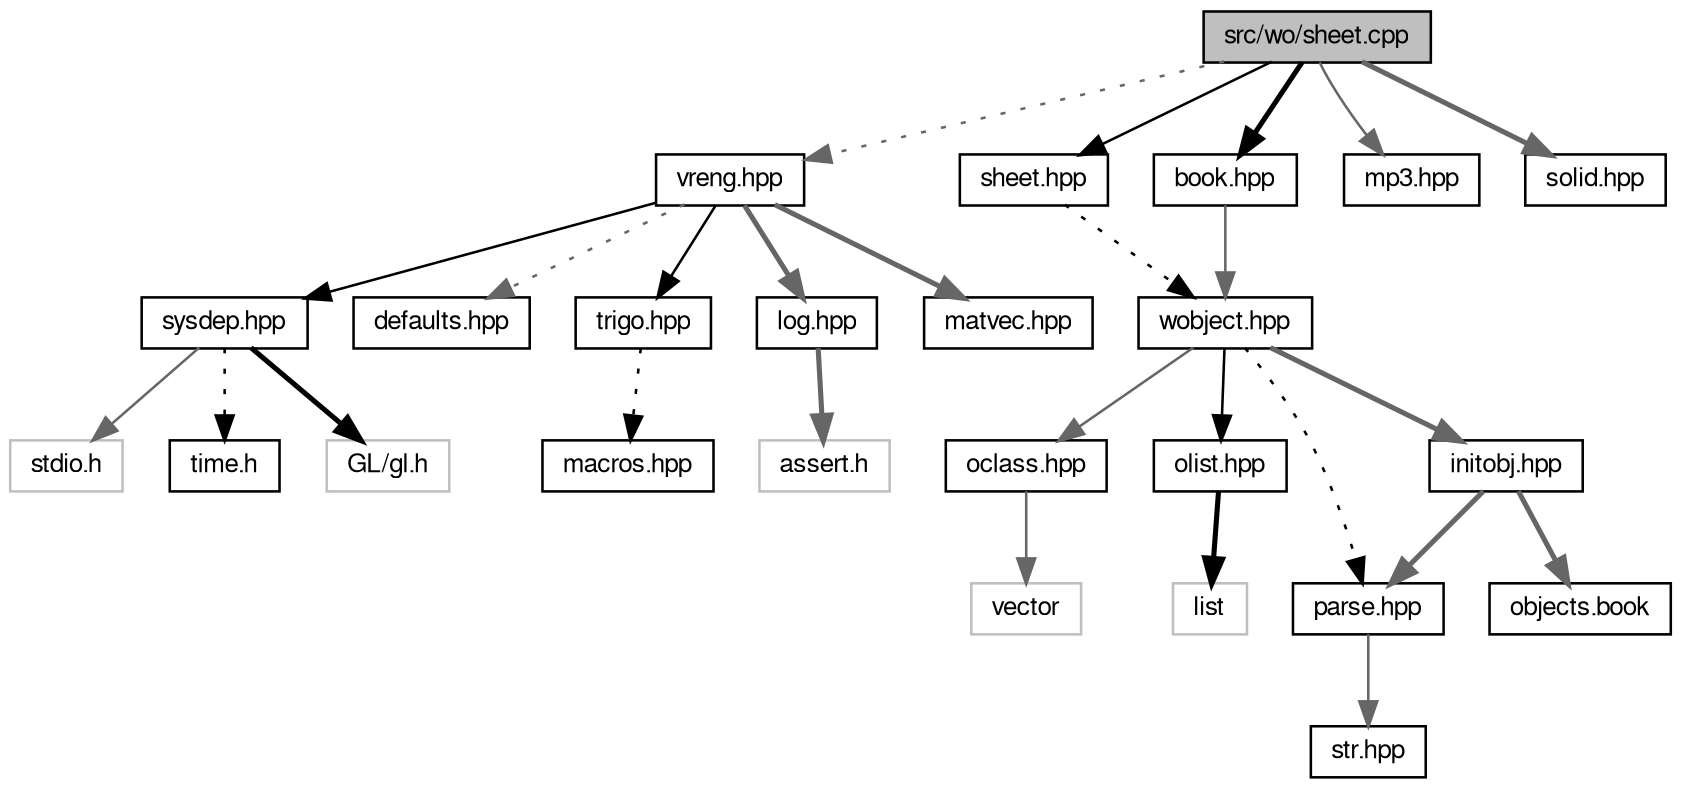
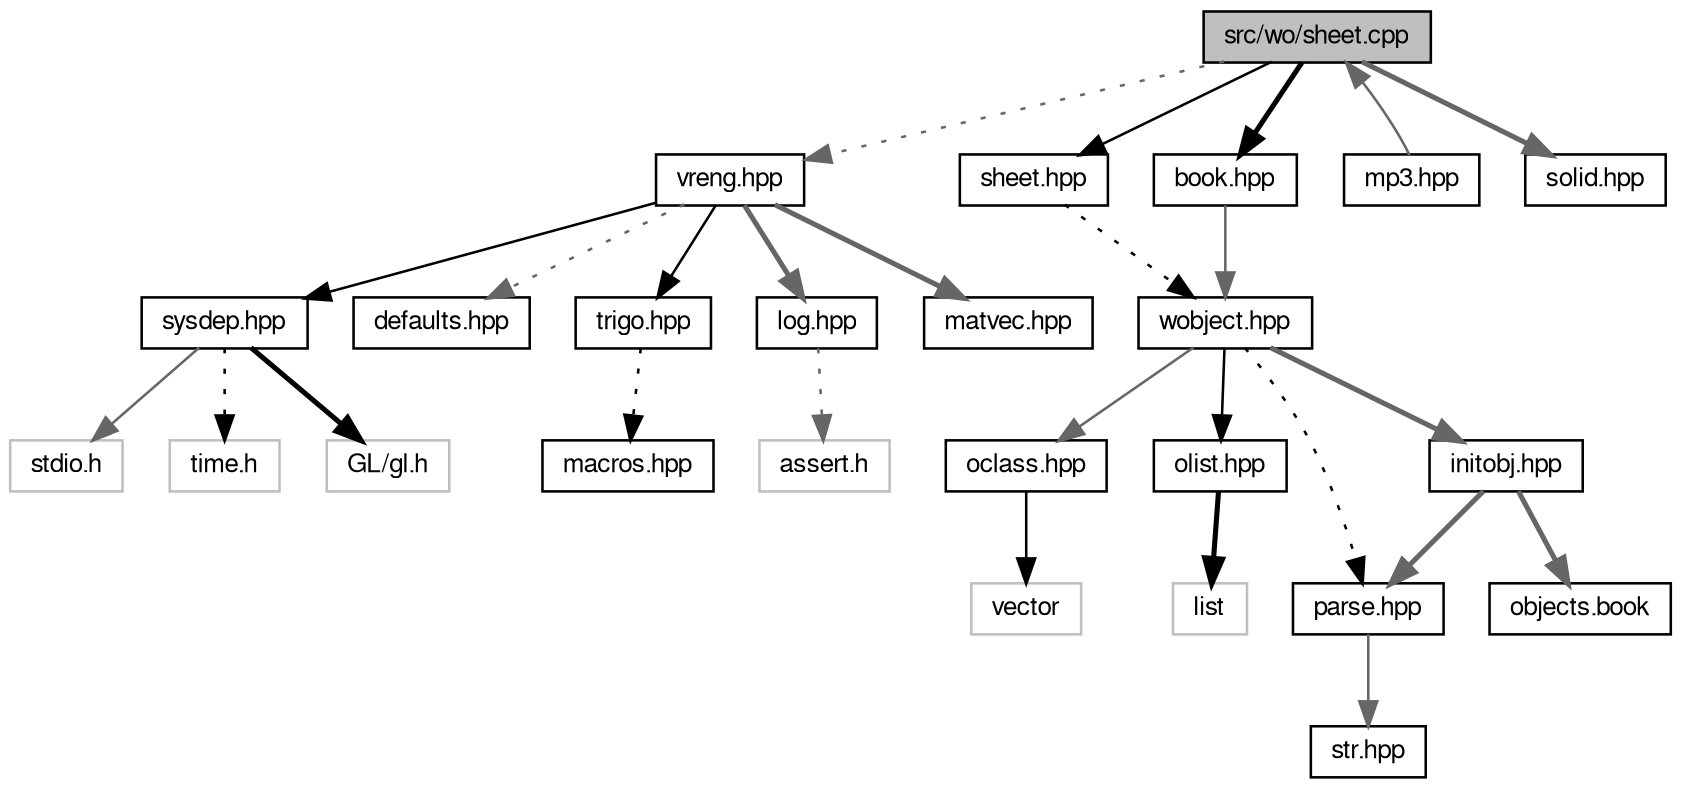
(1341, 100) -> (1388, 118)
(820, 382) -> (820, 382)
(225, 466) -> (225, 466)
(1026, 525) -> (1026, 525)
